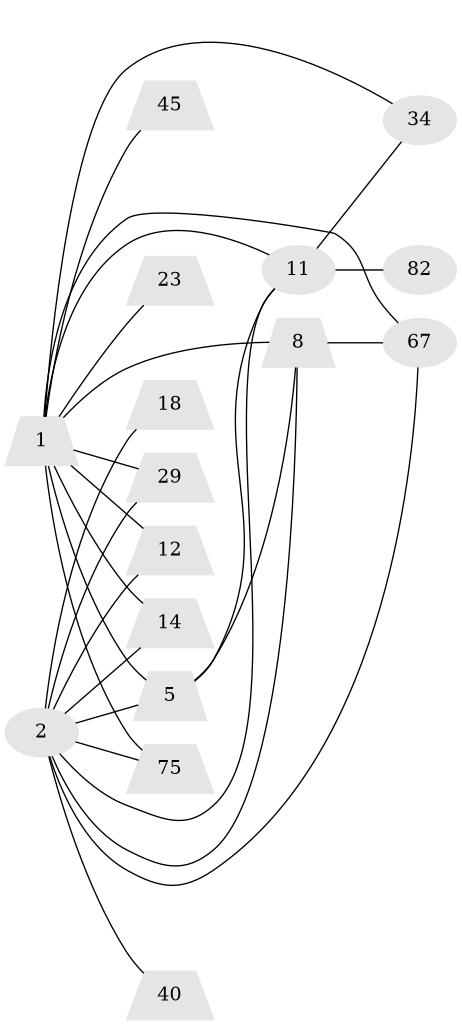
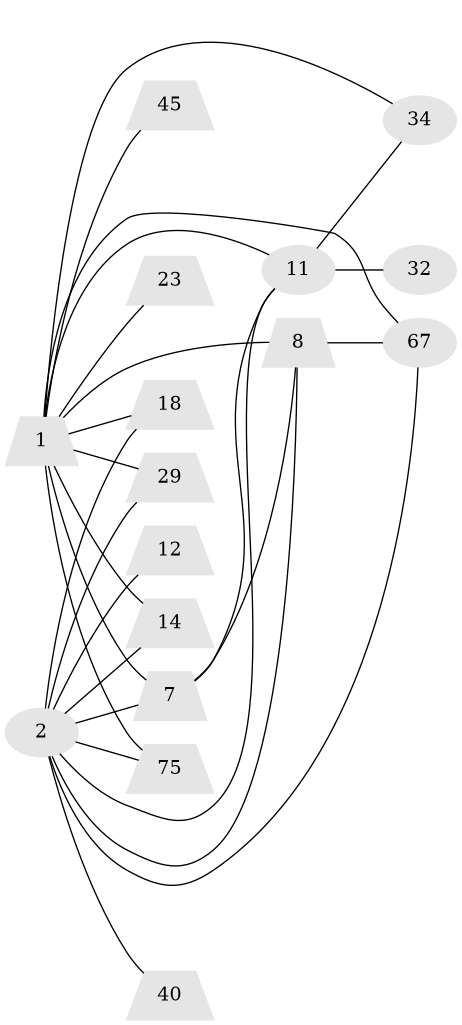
(420, 270) -> (420, 270)
(107, 497) -> (100, 425)
(170, 696) -> (170, 696)
